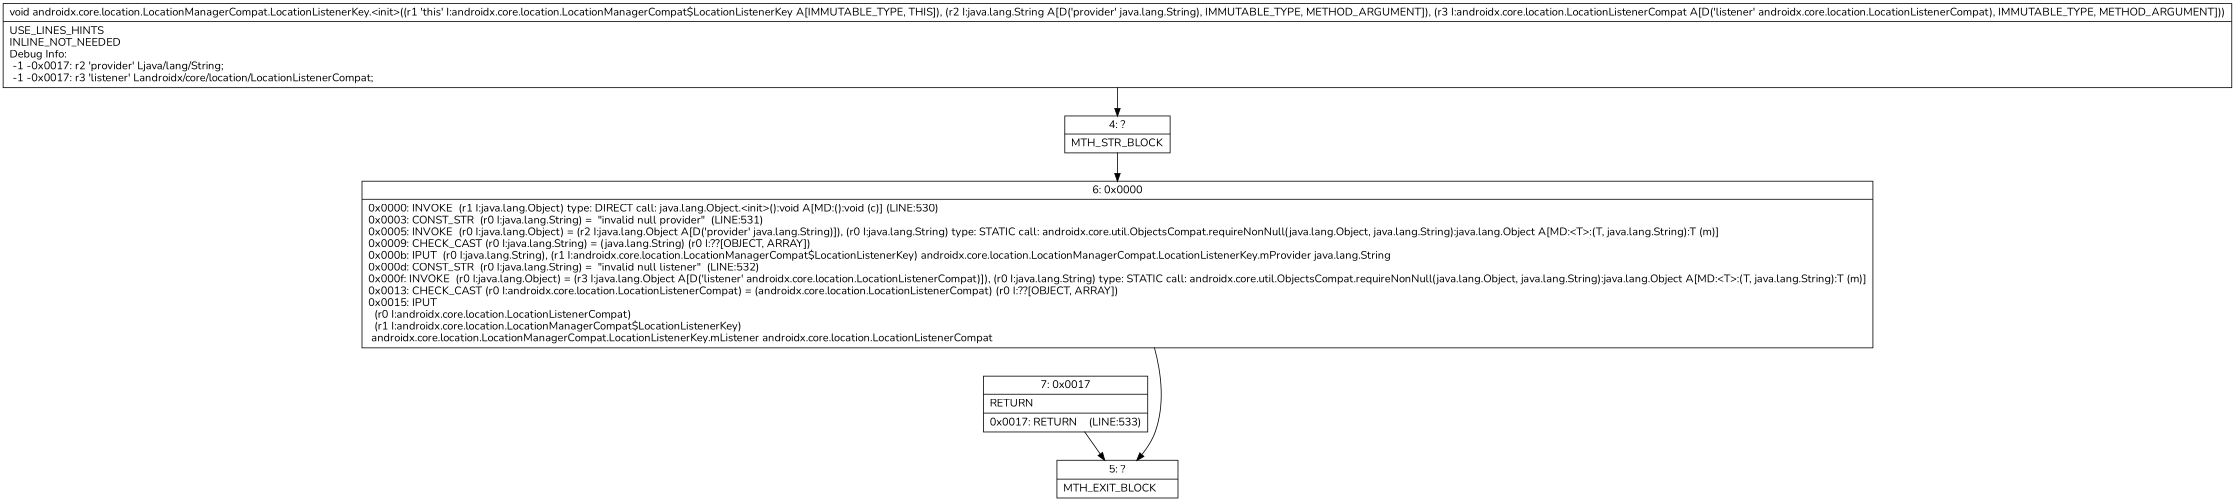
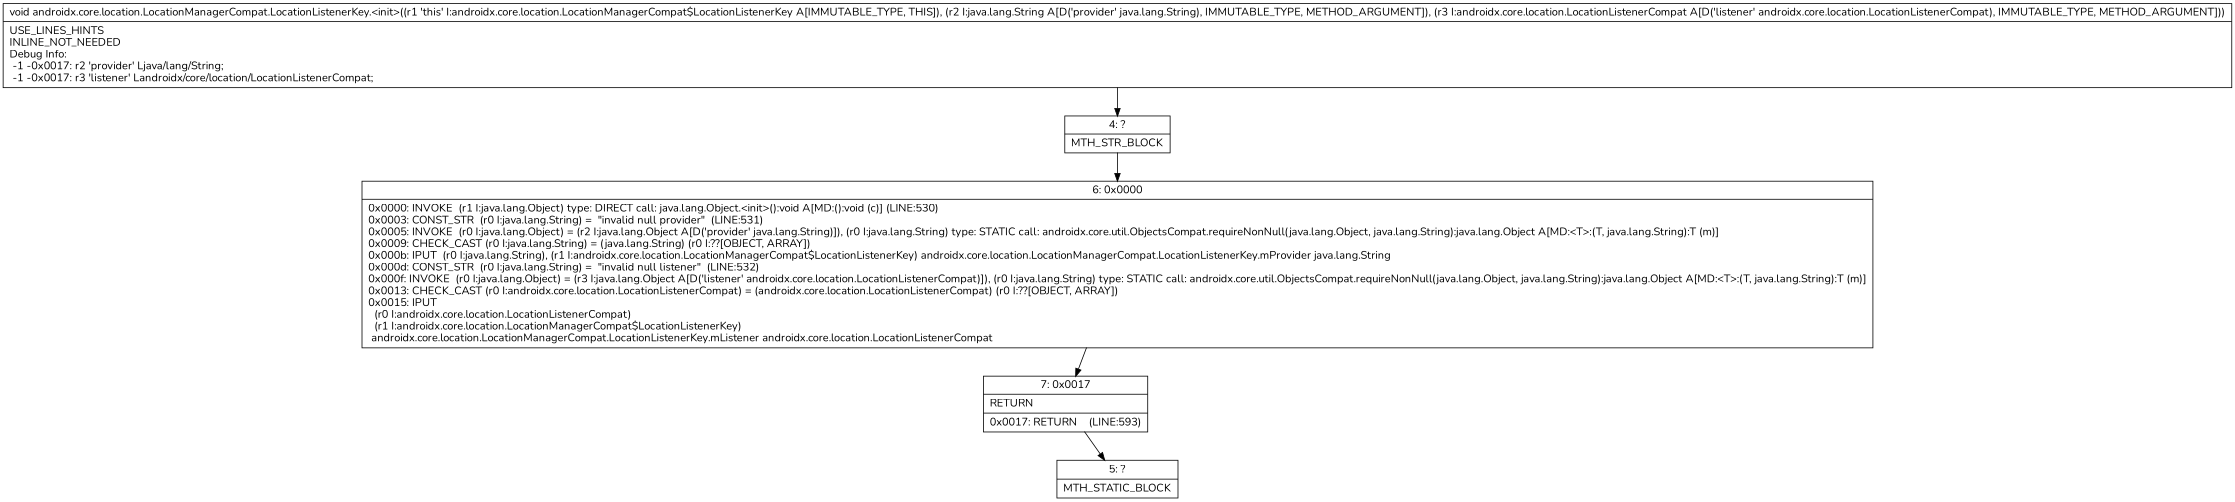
(1161, 403) -> (1083, 358)
(1066, 422) -> (1066, 422)
(1110, 488) -> (1117, 488)
